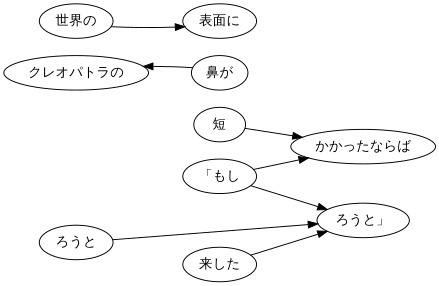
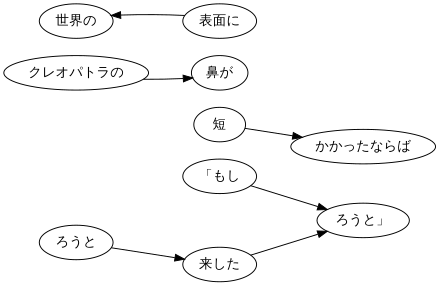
(143, 28) -> (153, 15)
(173, 67) -> (163, 79)
(276, 165) -> none
(210, 232) -> (143, 253)
